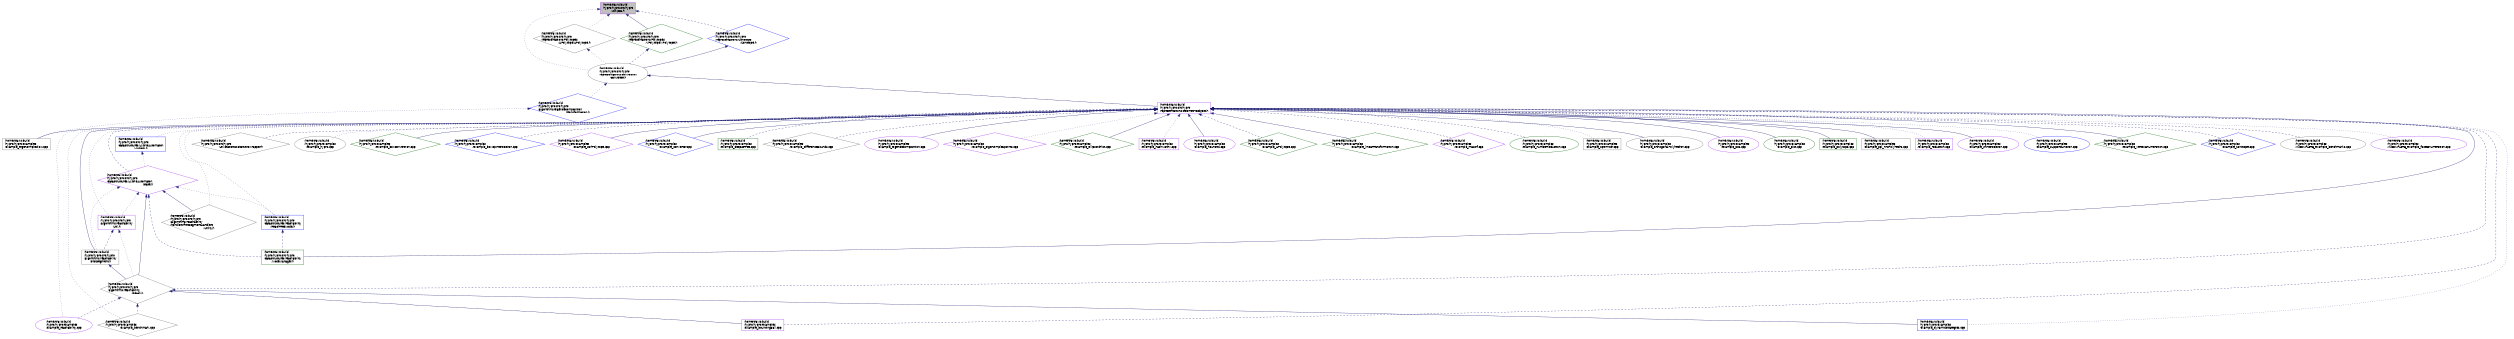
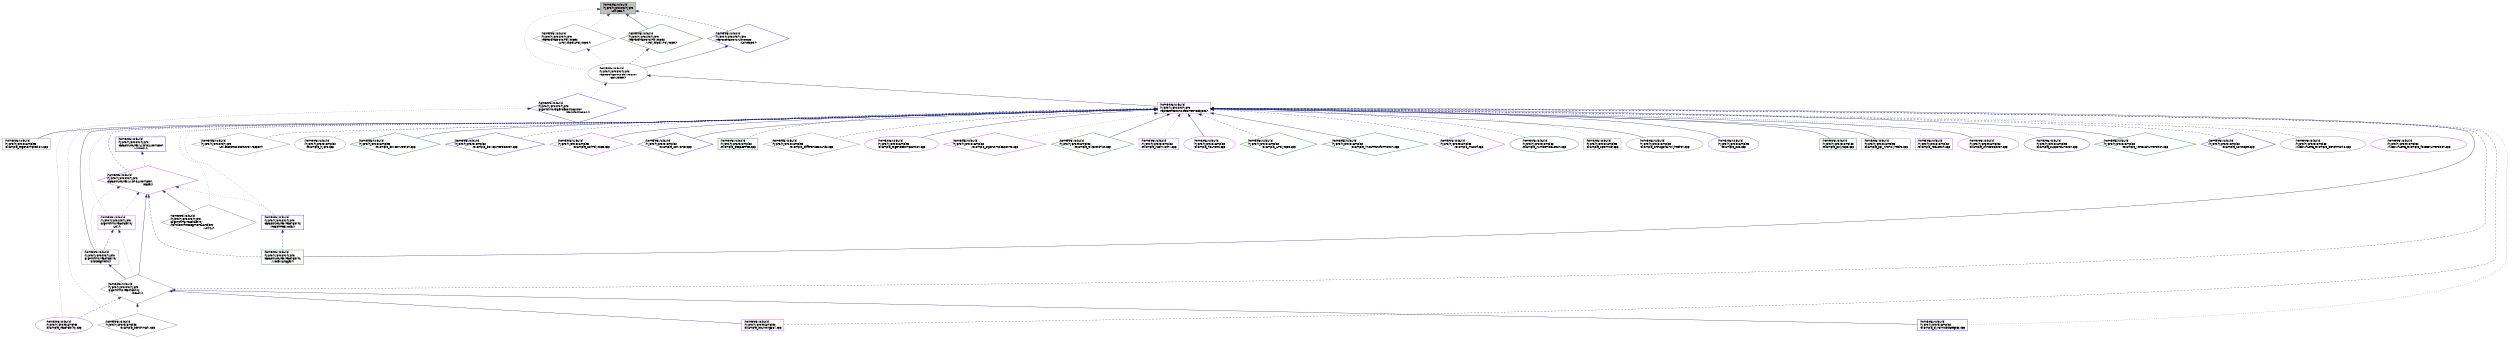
(618, 8) -> (618, 8)
(1789, 144) -> none
